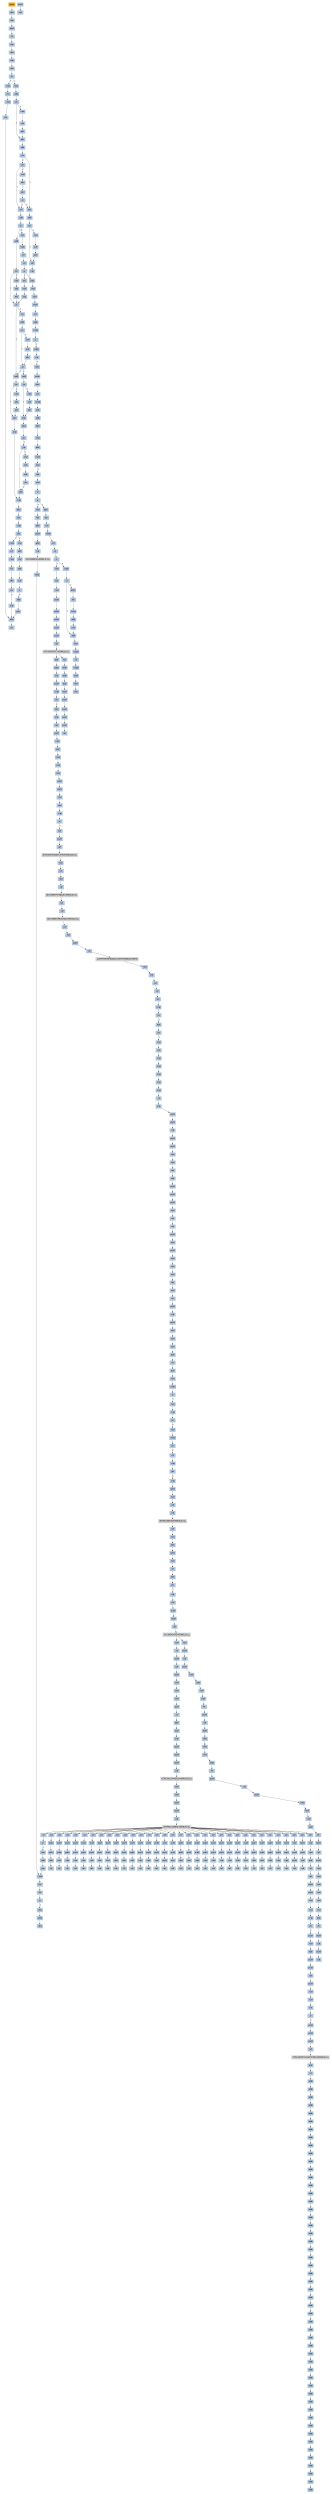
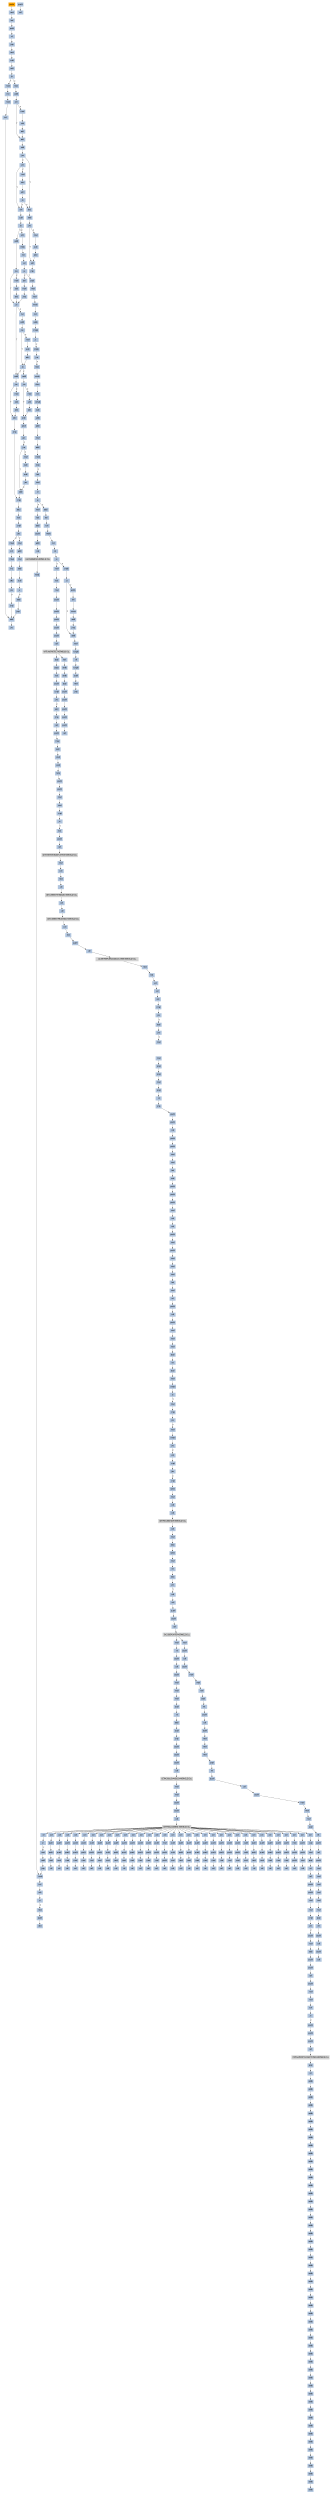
(117, 959) -> (117, 959)
(159, 1050) -> none
